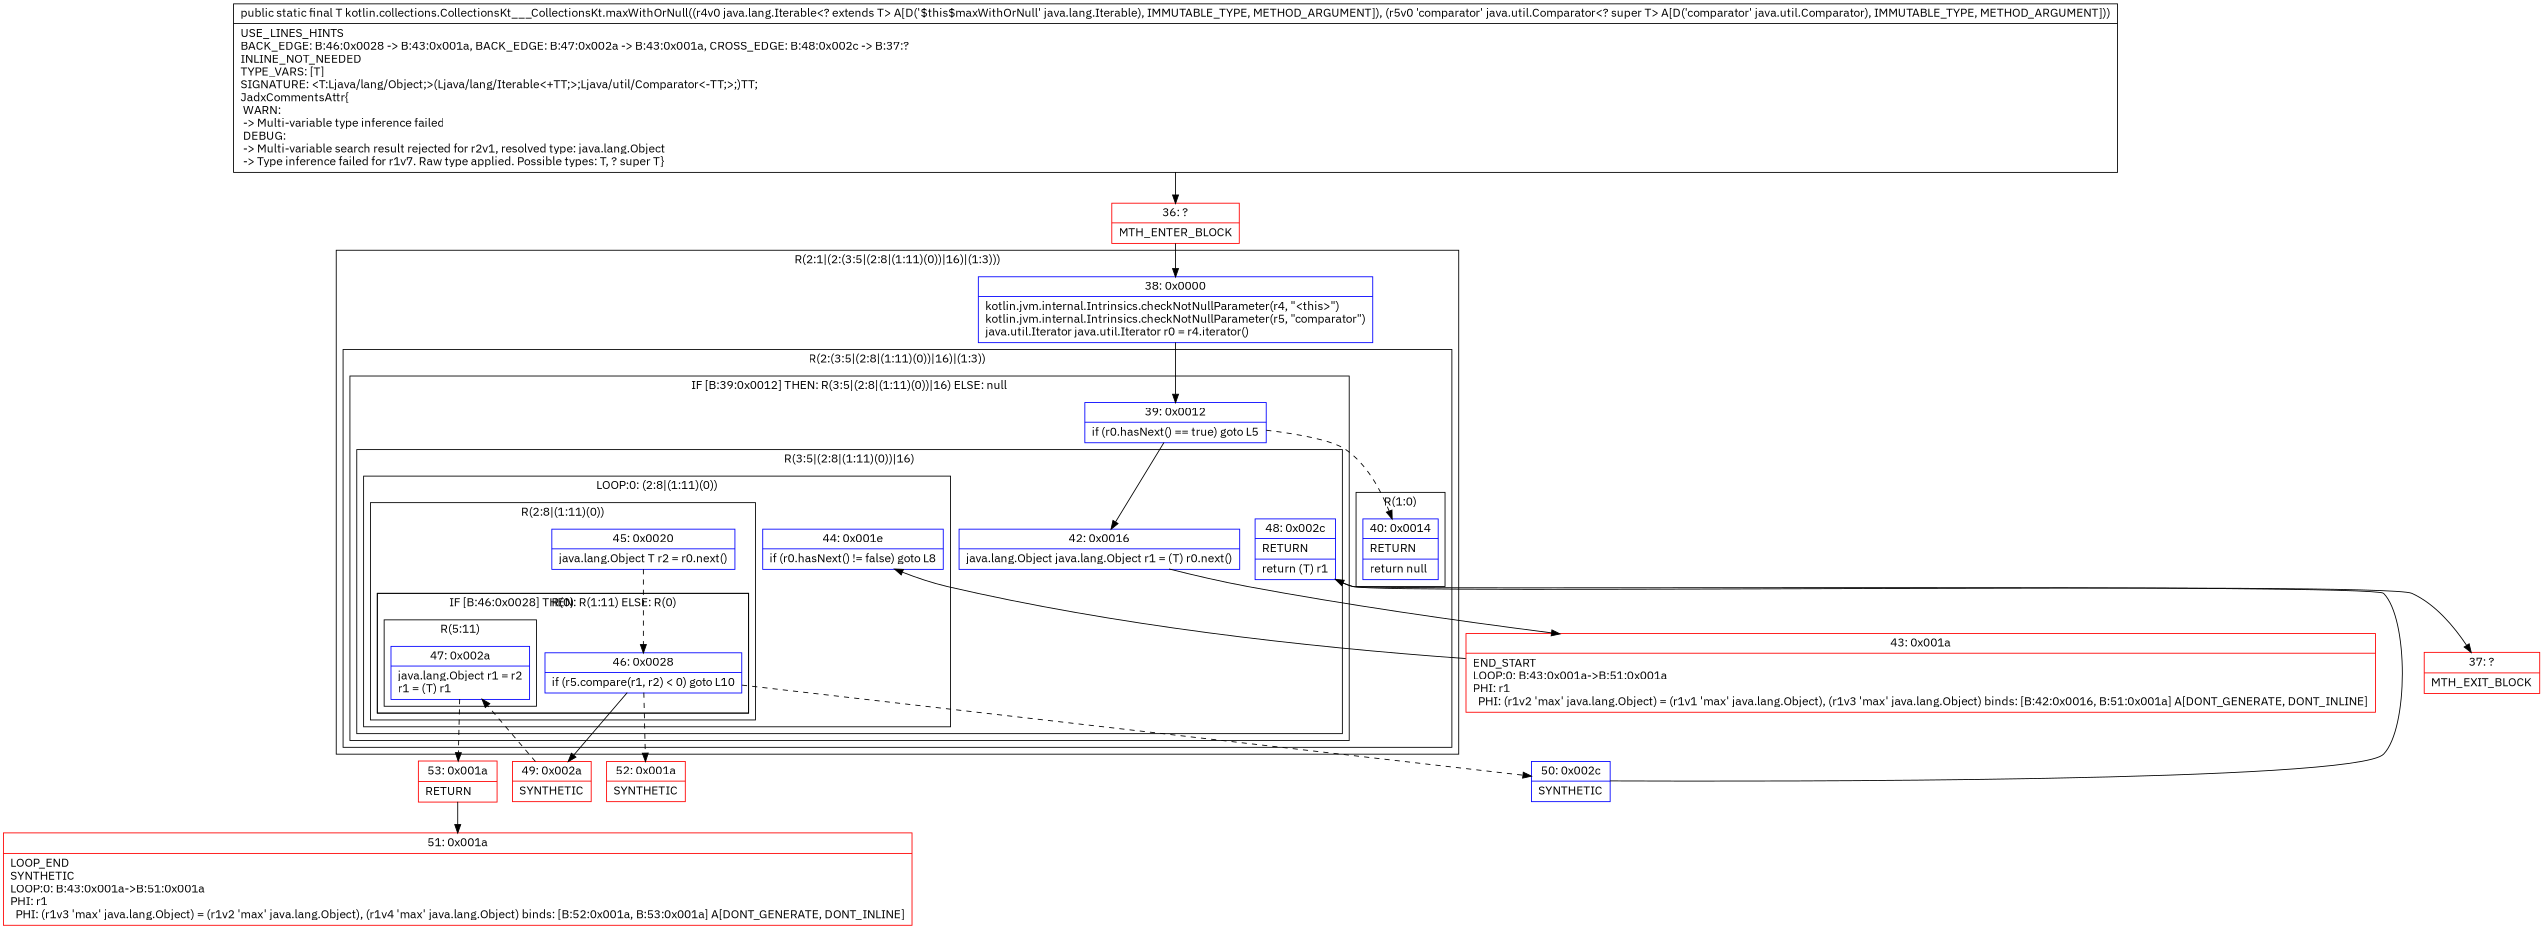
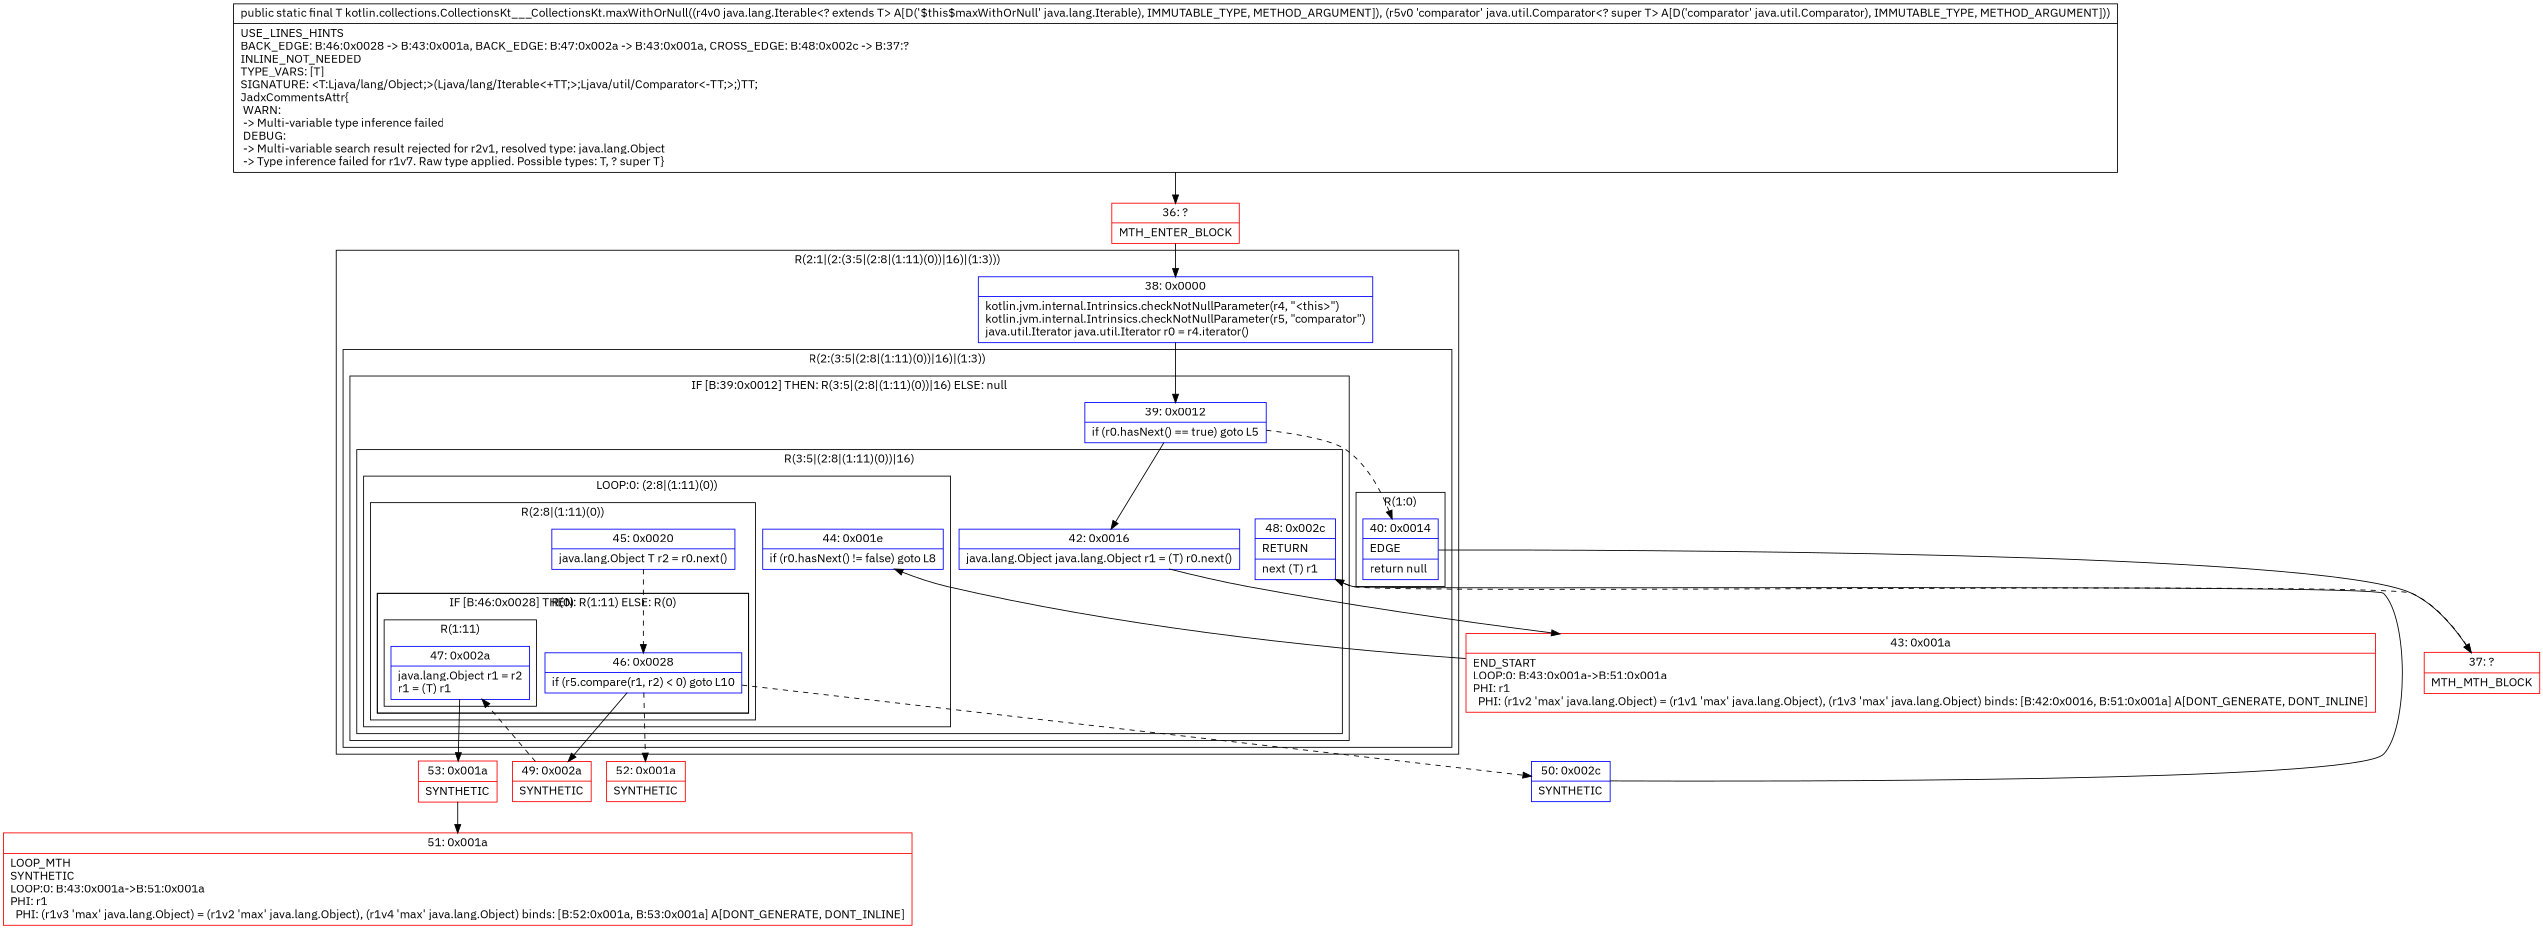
(1393, 548) -> (1386, 548)
none -> (1965, 556)
(1295, 569) -> (1290, 569)
(1911, 588) -> (1911, 588)
(460, 630) -> (460, 630)
(2482, 683) -> (2482, 683)
(459, 726) -> (459, 726)
(449, 791) -> (458, 791)
(40, 863) -> (41, 863)
